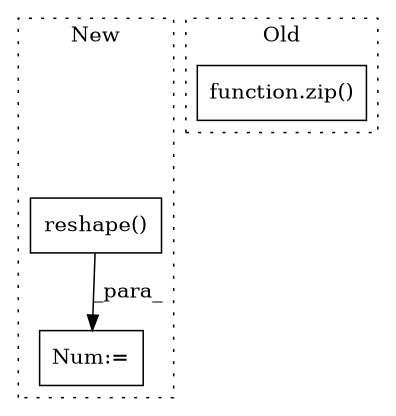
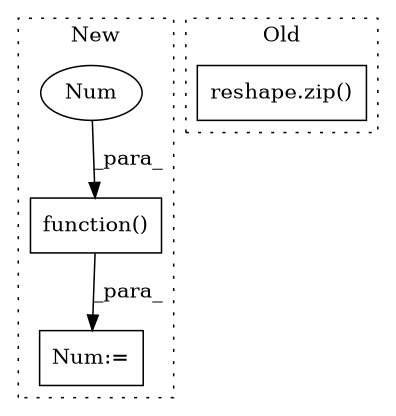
none -> (91, 93)
(282, 93) -> (282, 93)
(96, 225) -> (96, 225)
